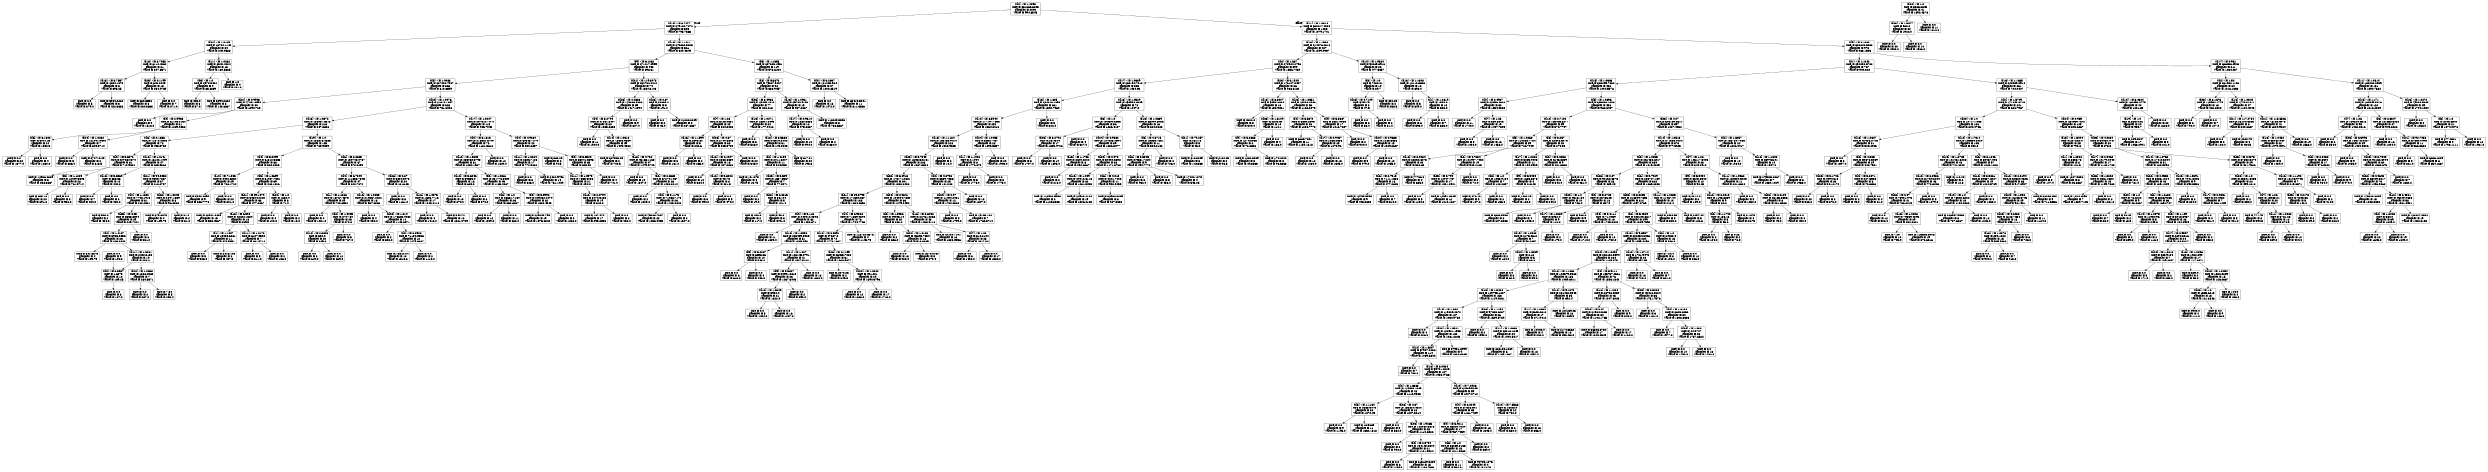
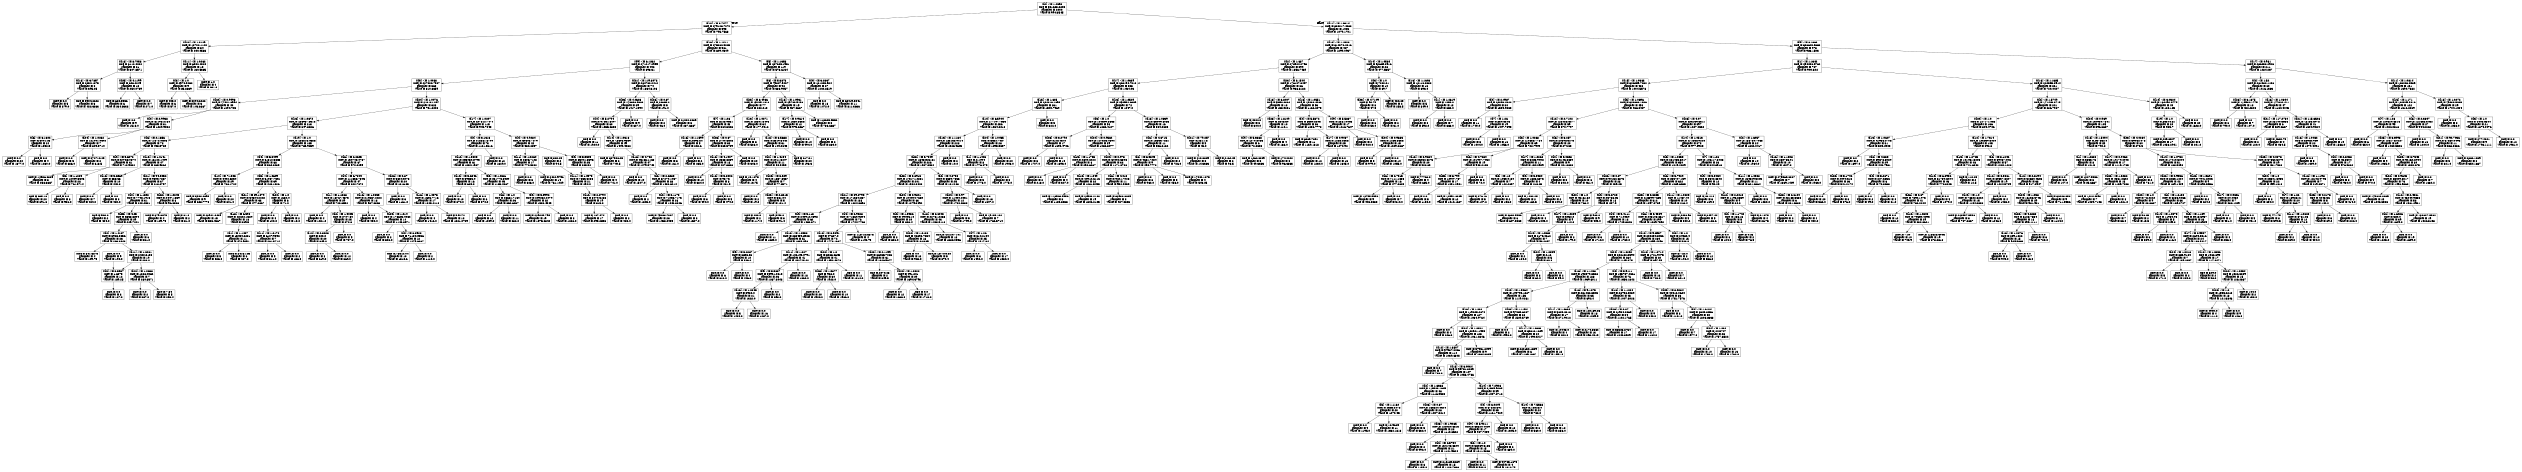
(1078, 150) -> (1072, 171)
(246, 227) -> (268, 226)
none -> (828, 246)
